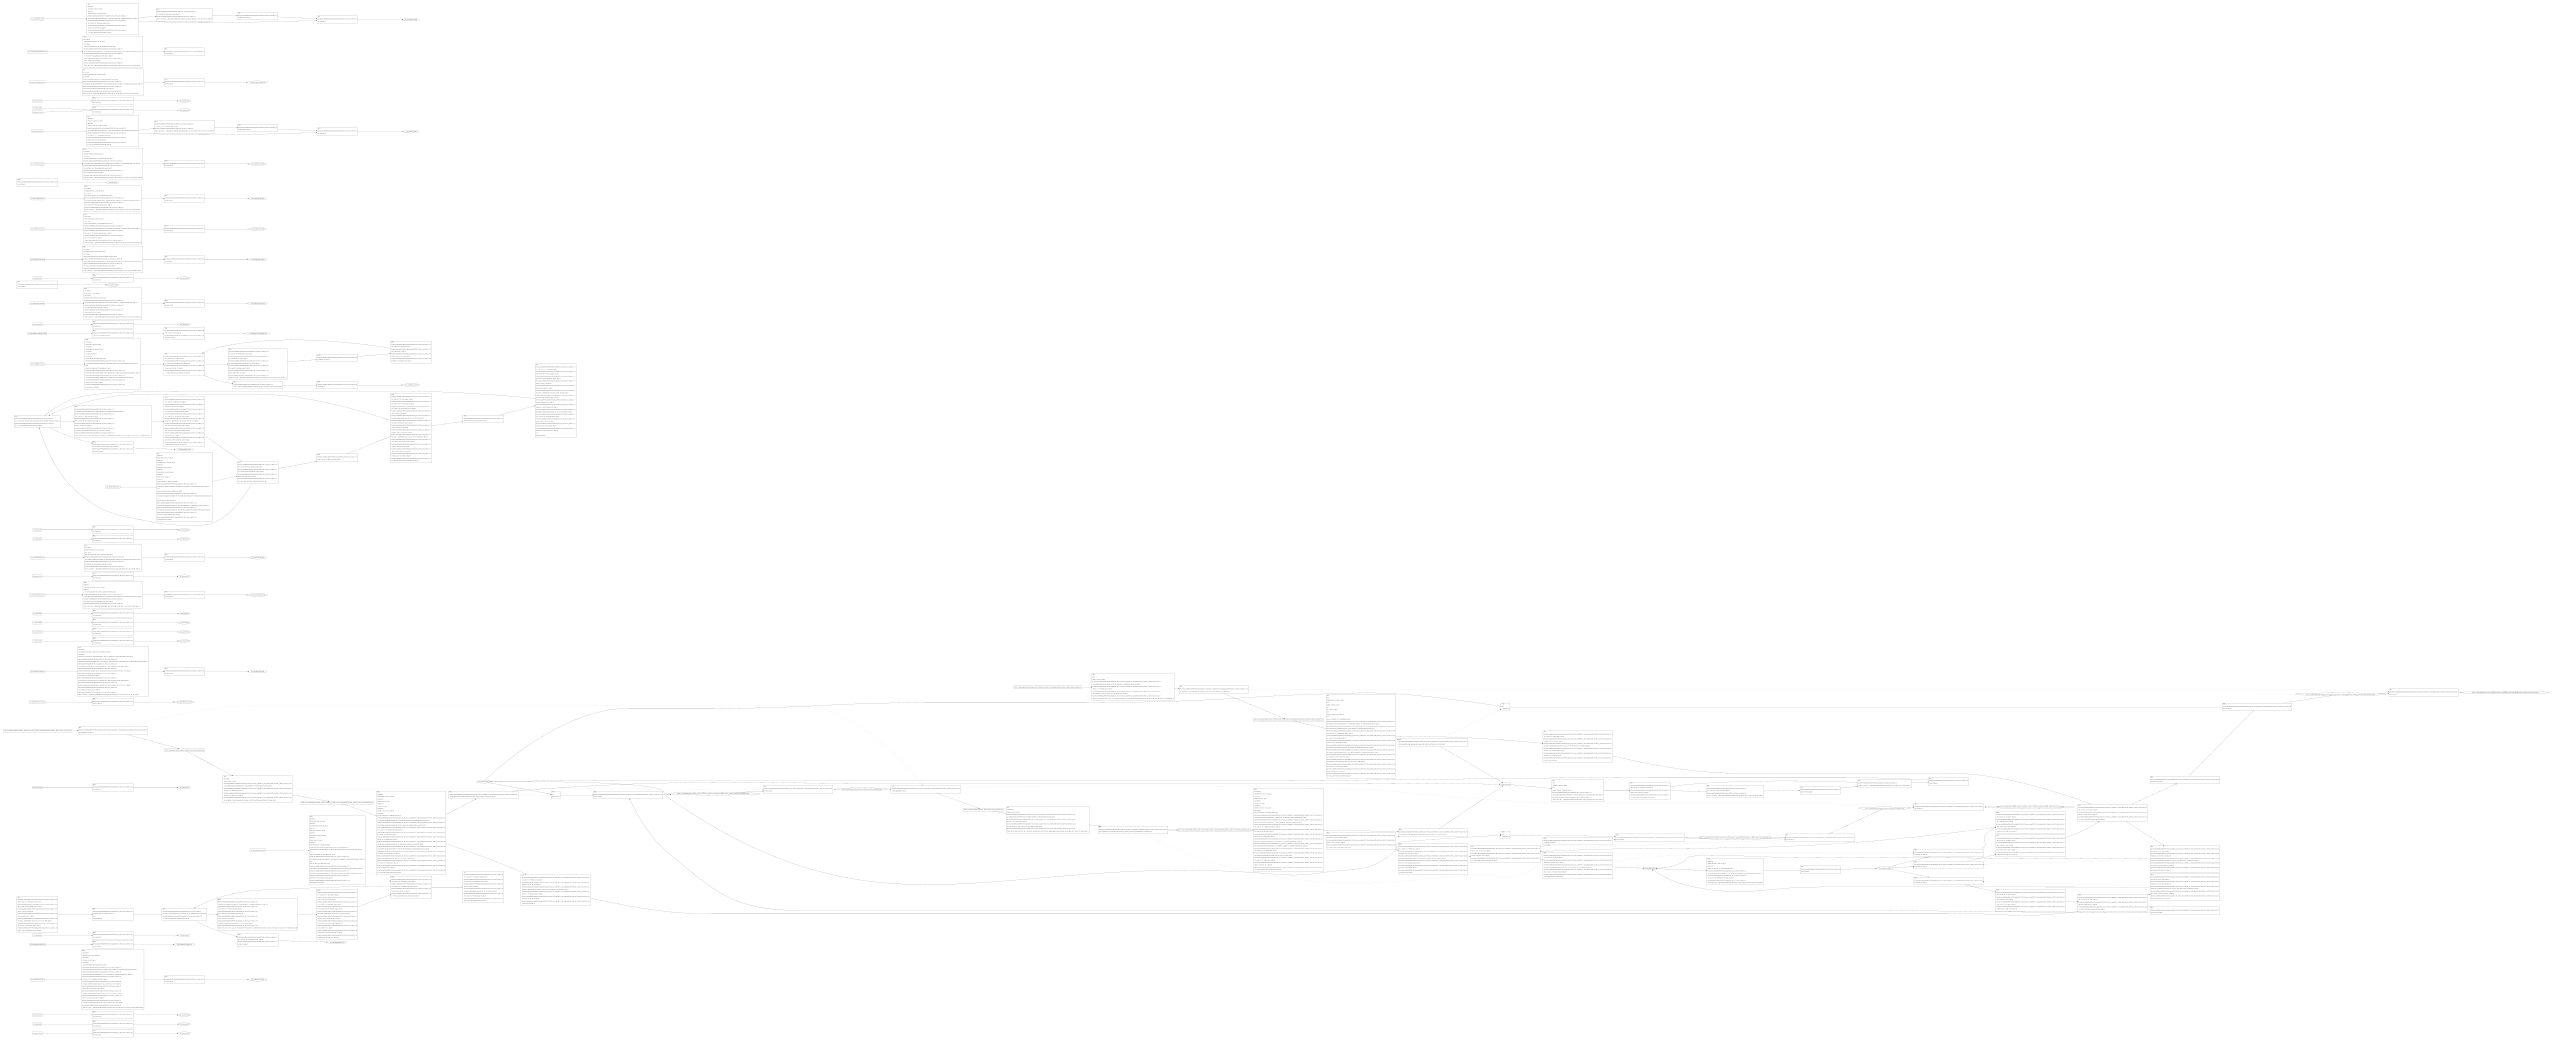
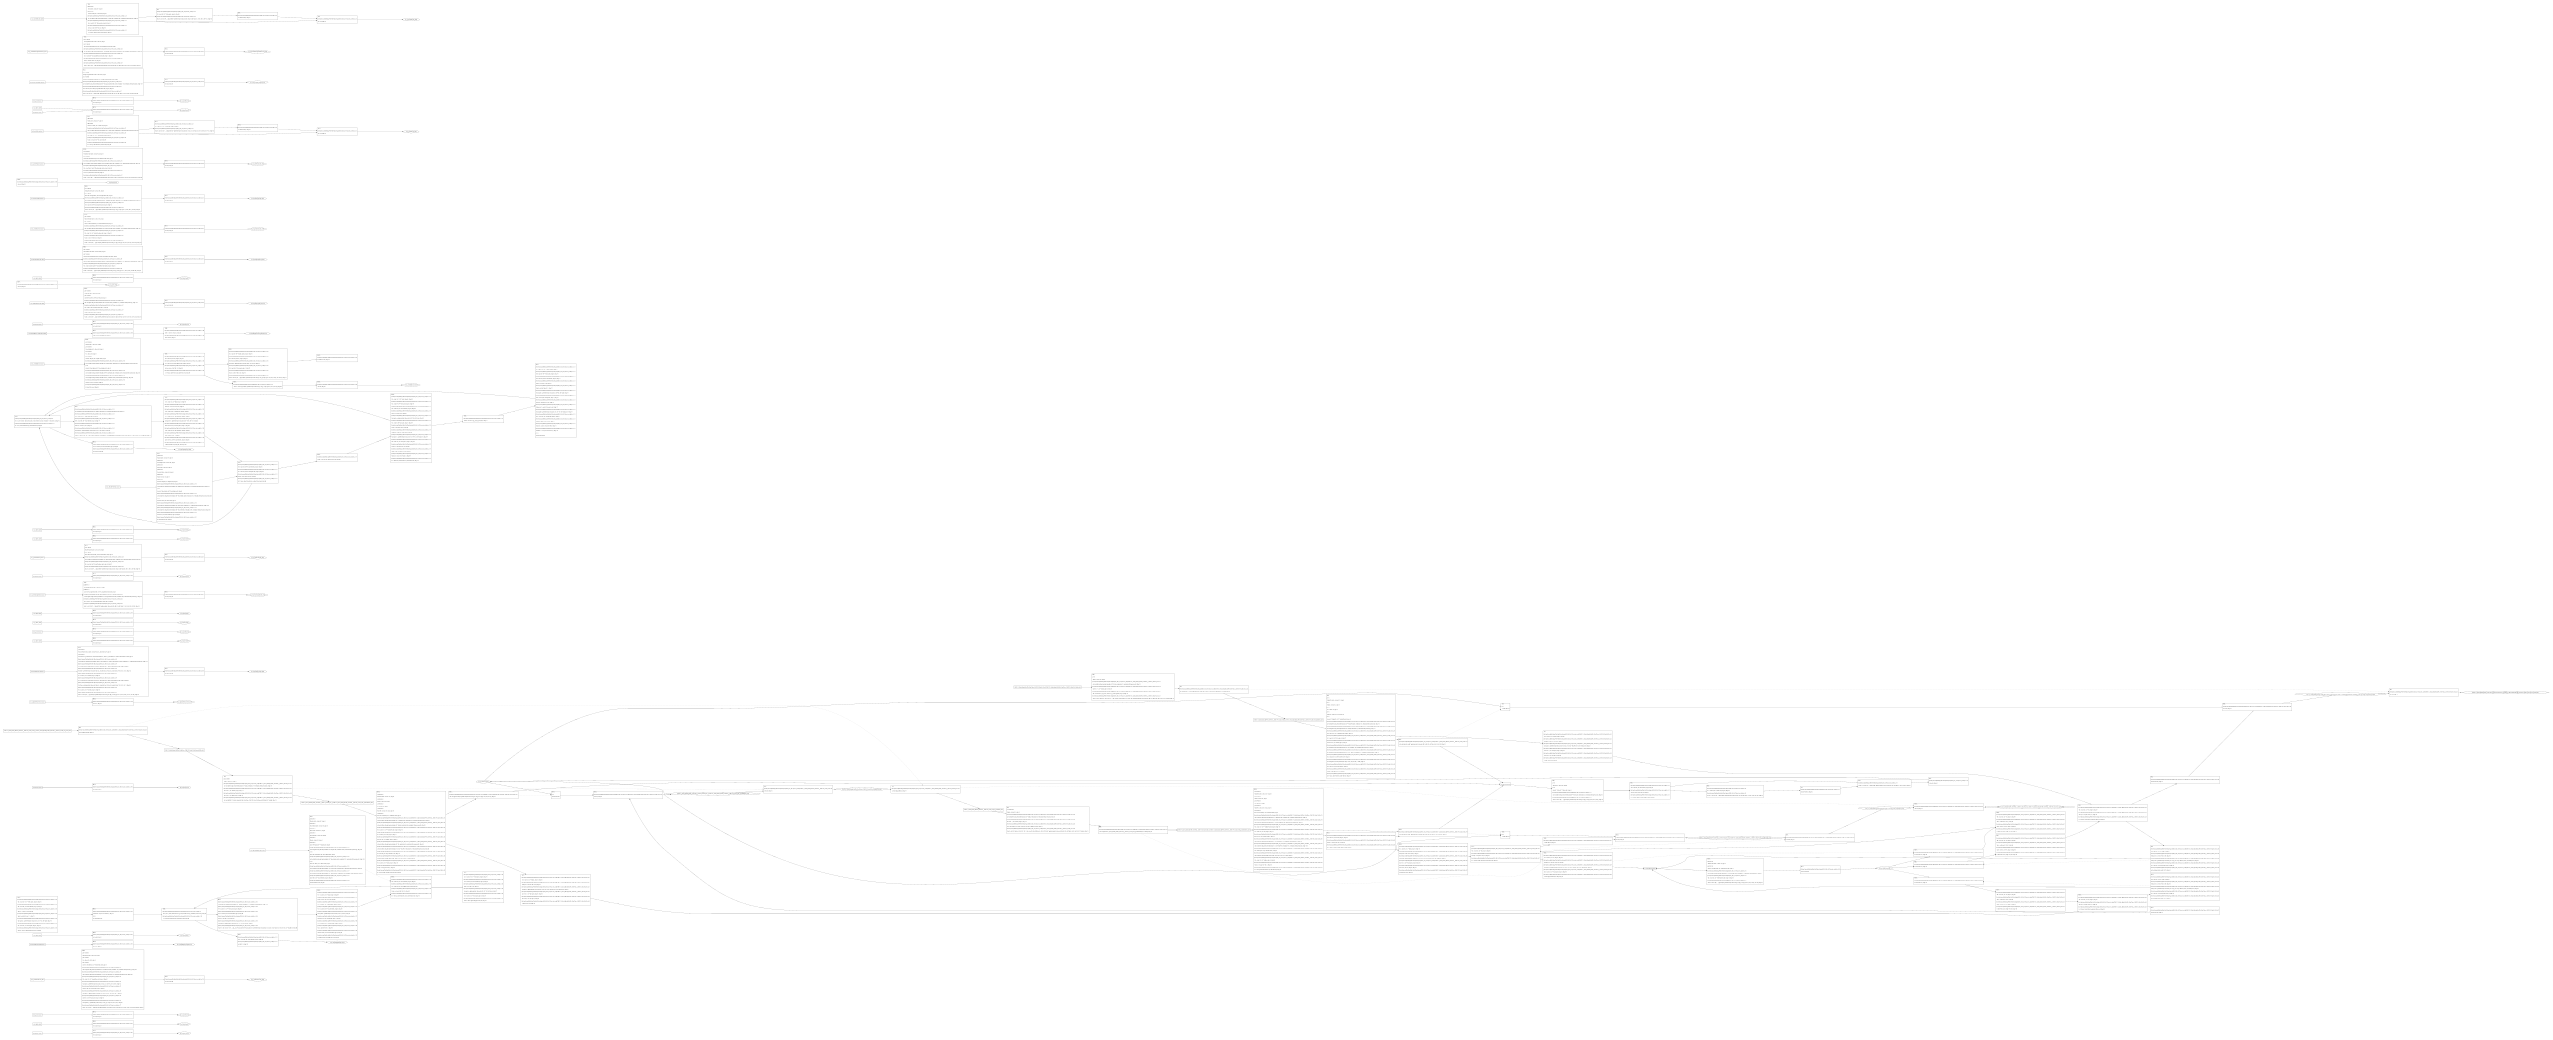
none -> (258, 52)
(411, 352) -> none
